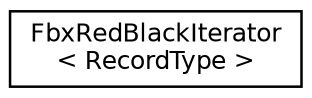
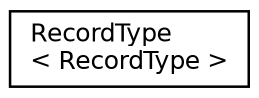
(156, 49) -> (129, 49)
